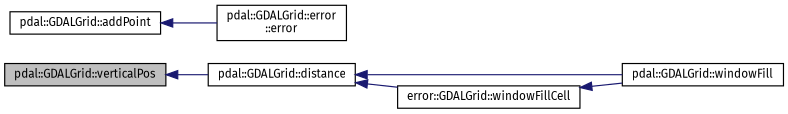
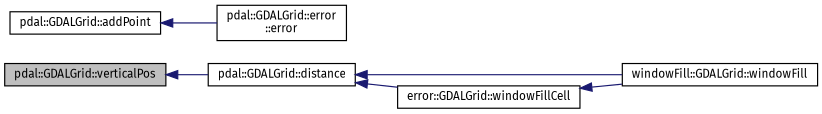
(703, 75) -> (720, 75)
